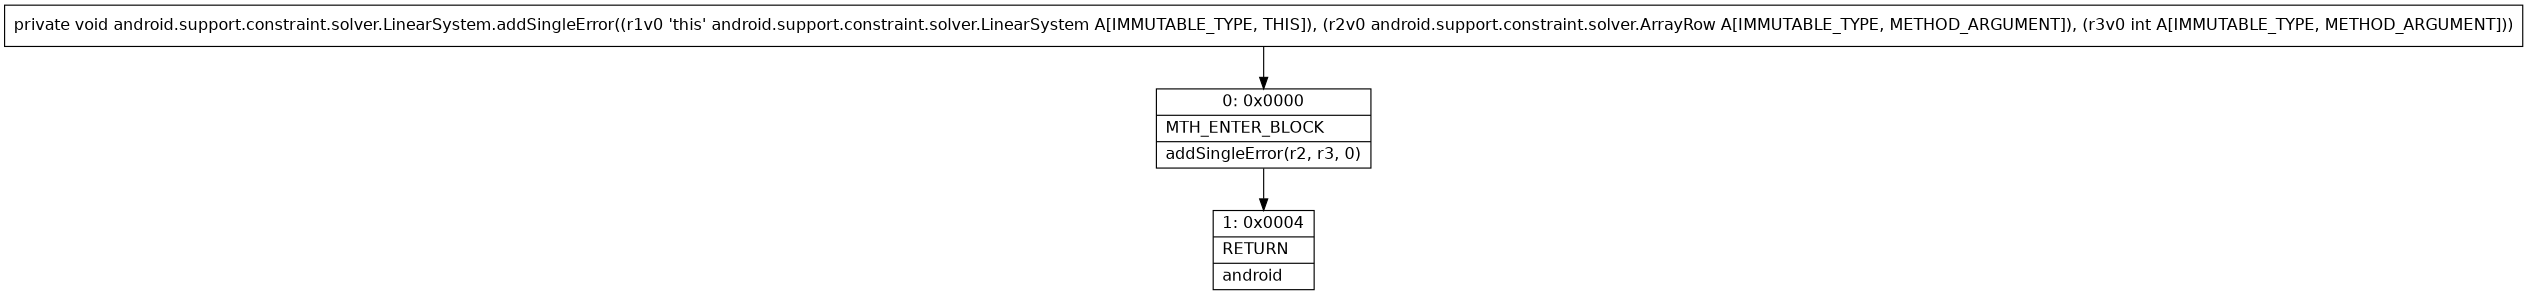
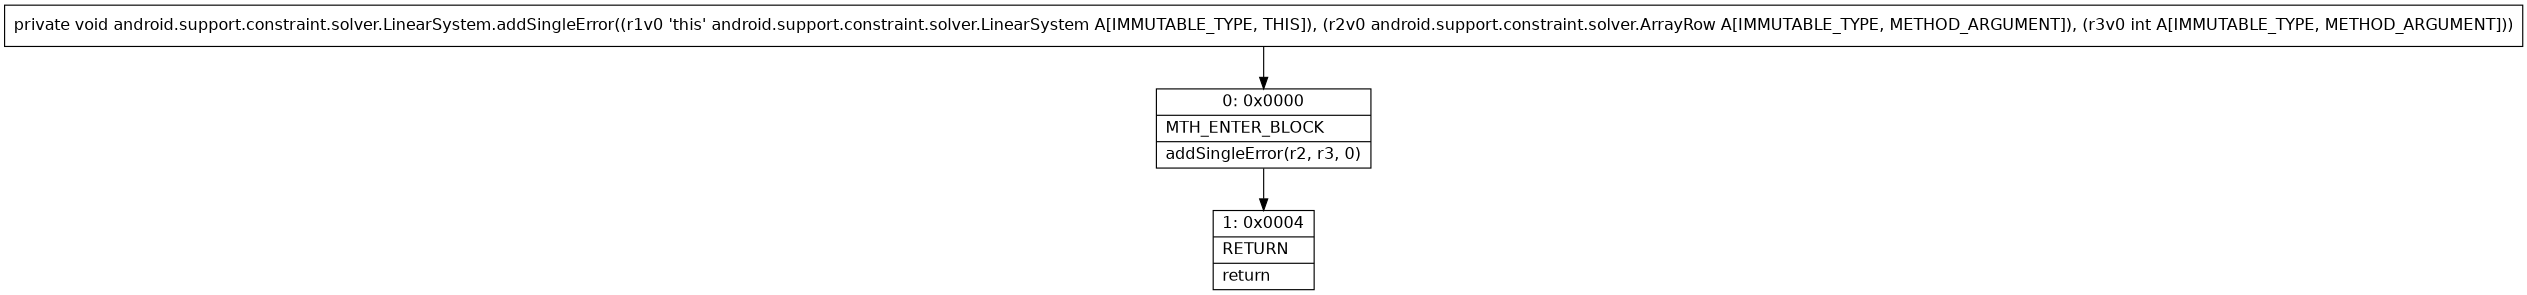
(1253, 276) -> (1247, 276)
